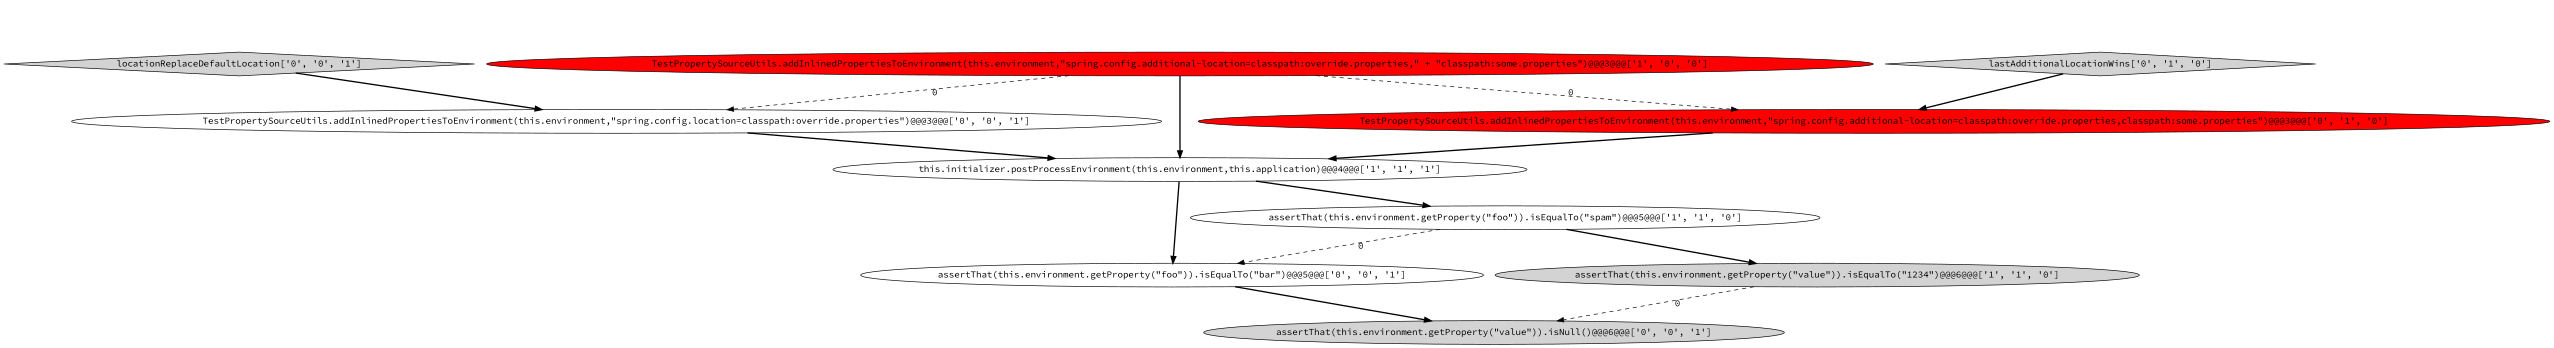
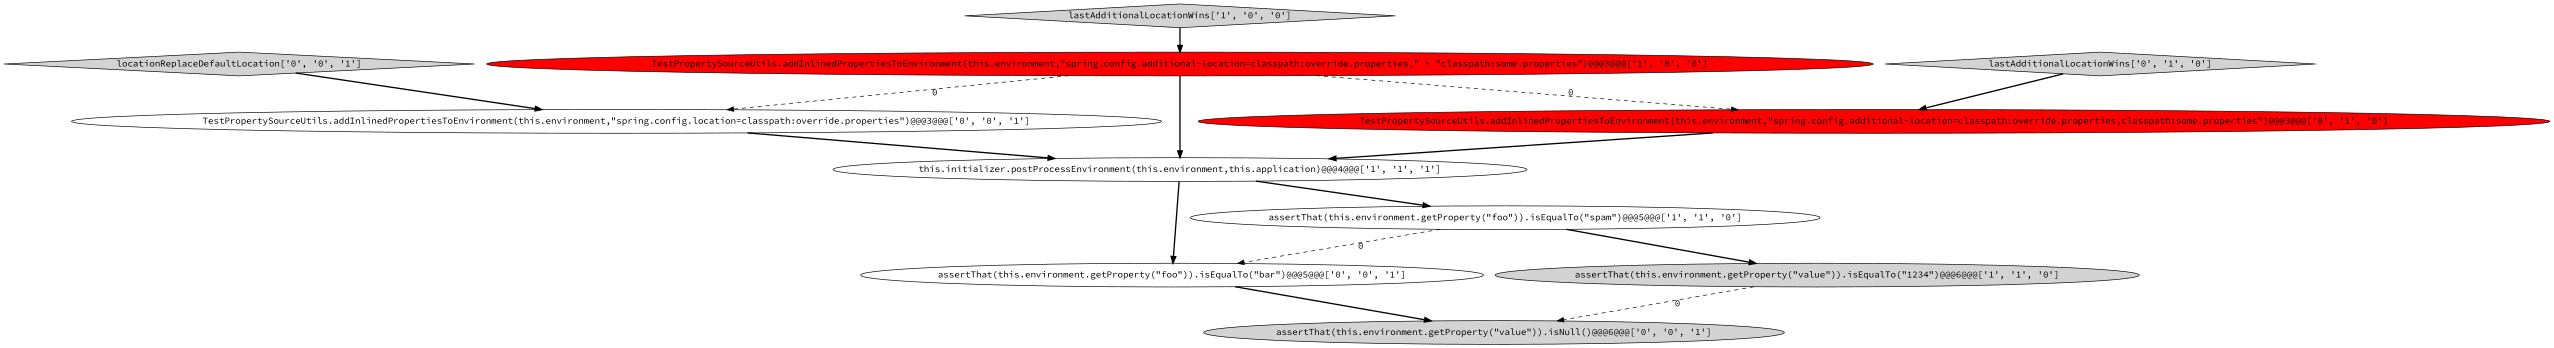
none -> (1180, 16)
